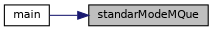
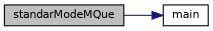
(64, 15) -> (138, 15)
